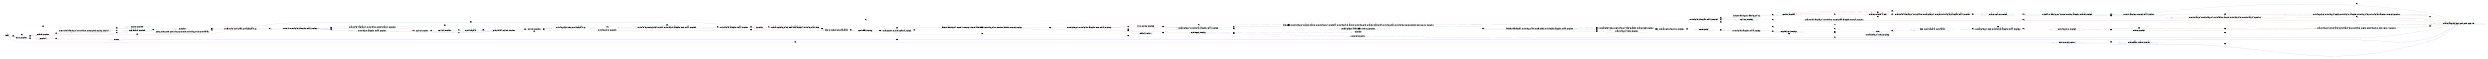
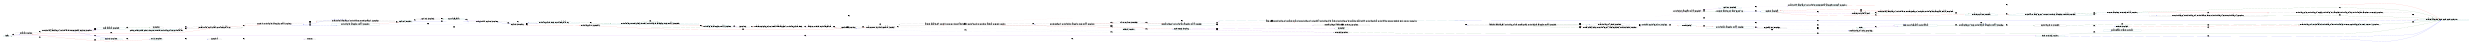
(721, 30) -> (721, 30)
(13, 37) -> (136, 39)
